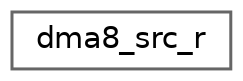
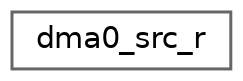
(121, 40) -> (121, 40)
